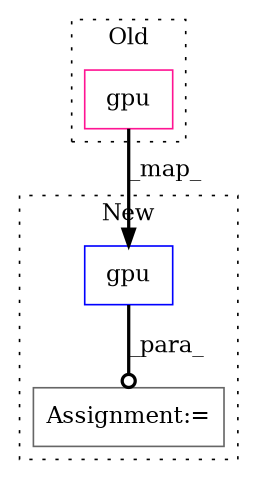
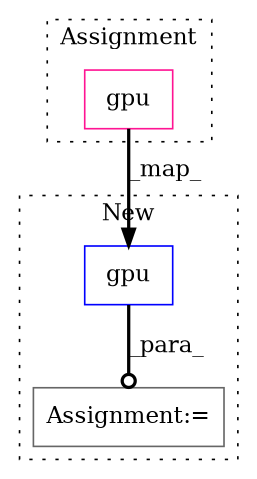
(129, 38) -> (130, 38)
